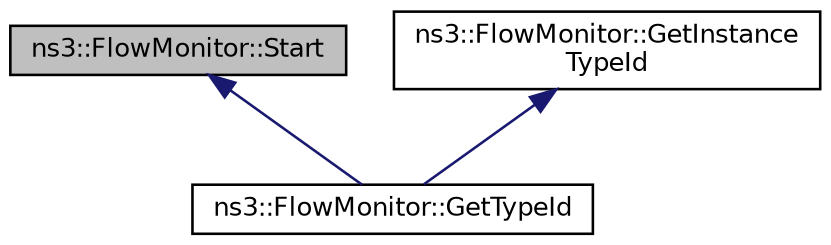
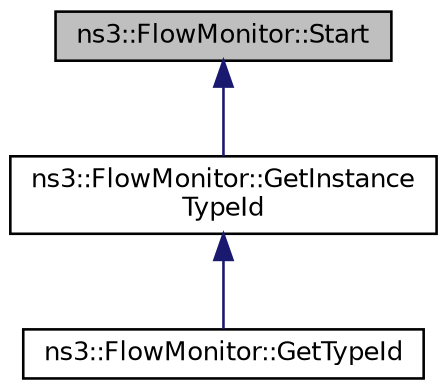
(296, 137) -> (223, 122)
